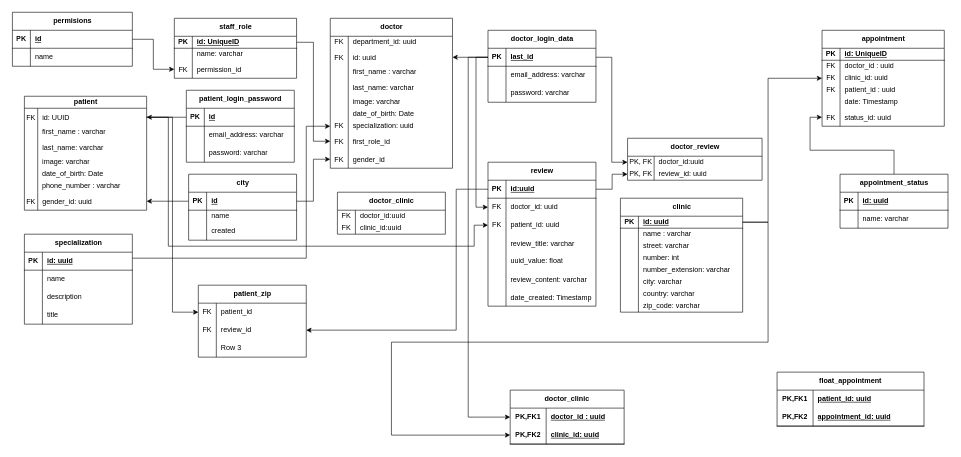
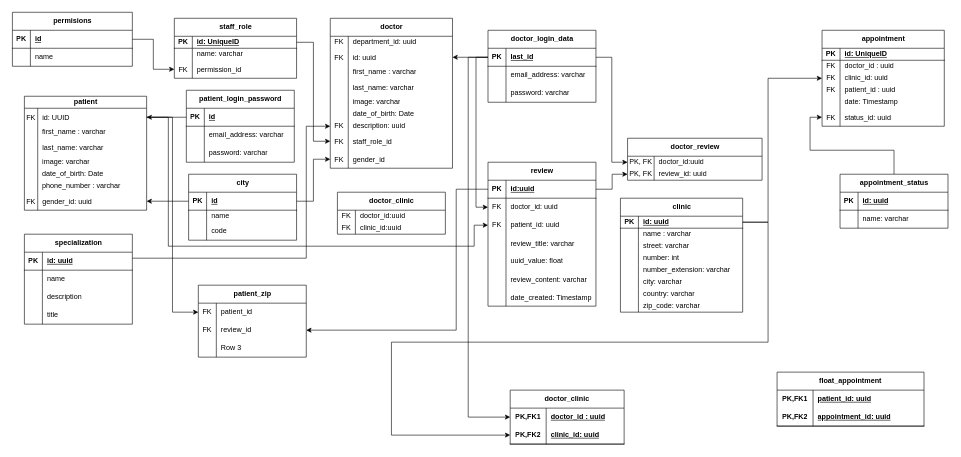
(387, 126) -> (383, 126)
(376, 142) -> (377, 142)
(226, 231) -> (220, 231)
